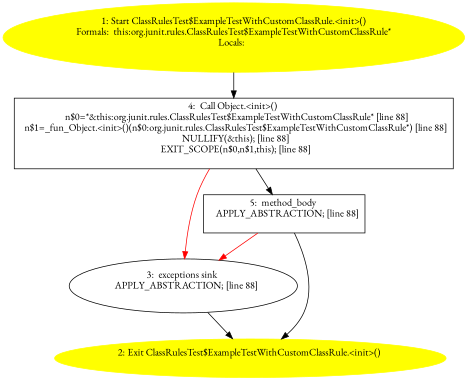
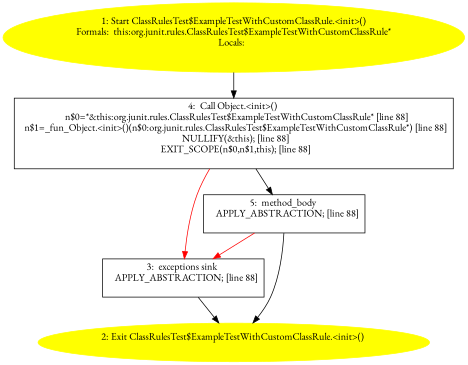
(183, 286) -> (183, 278)
